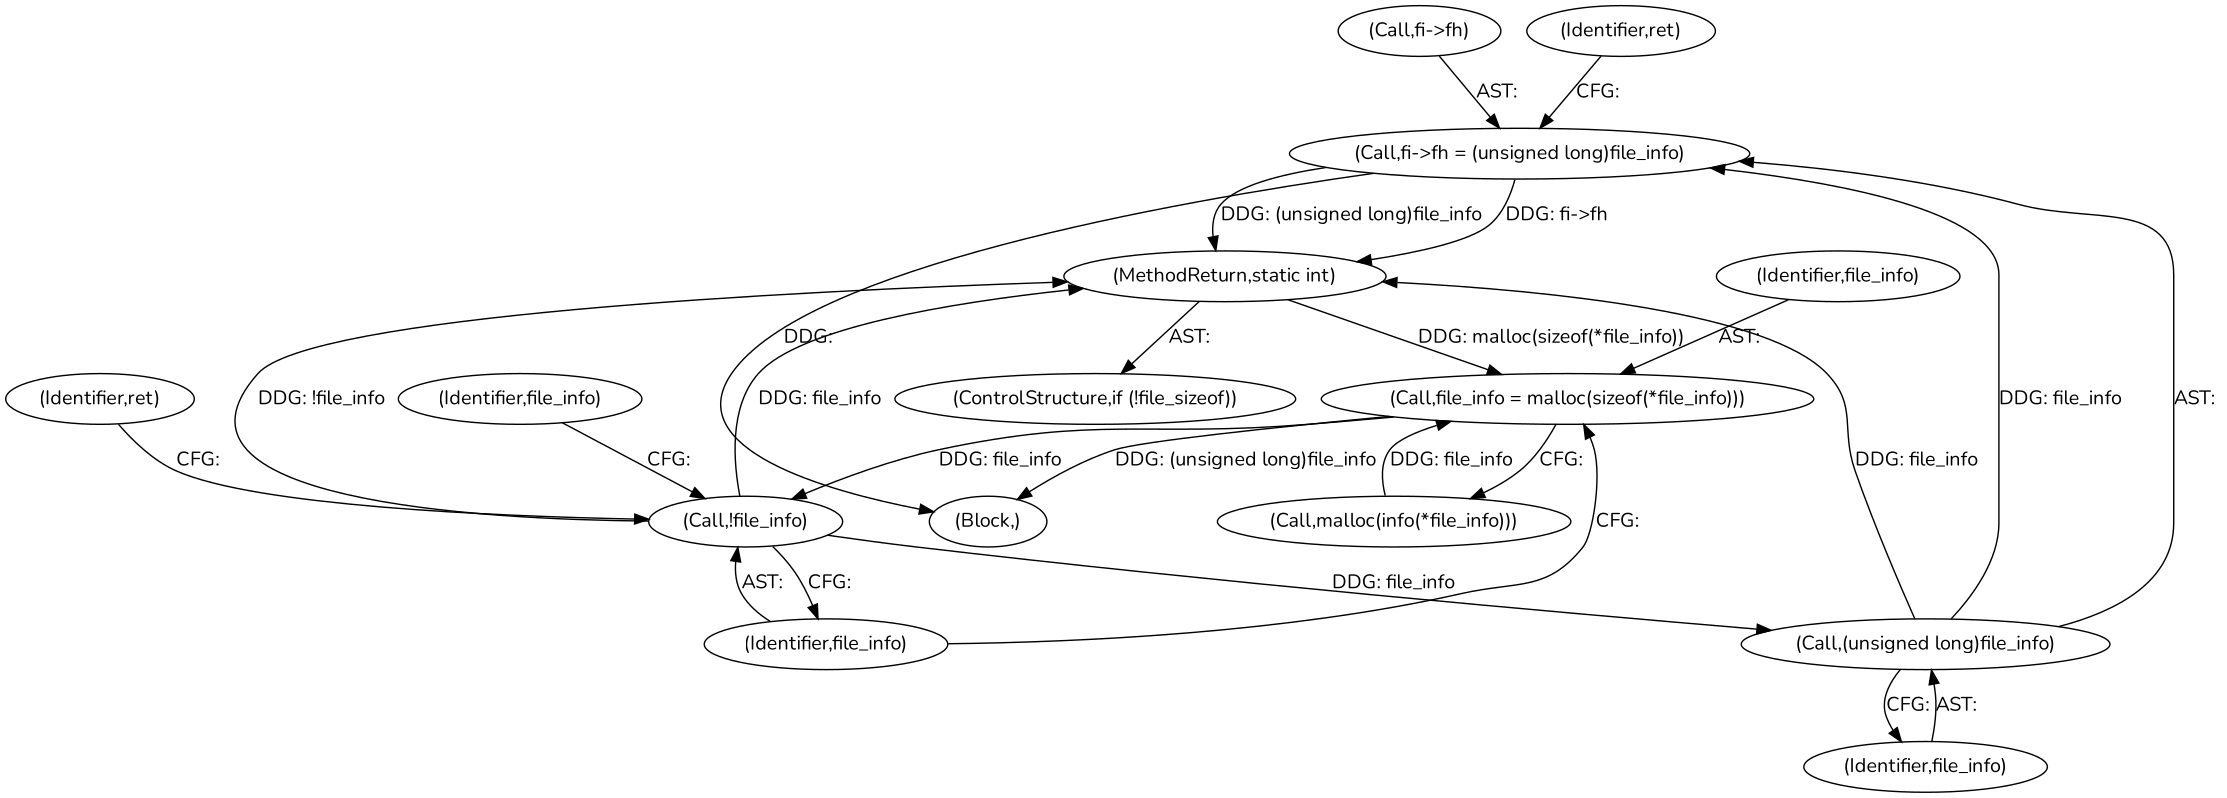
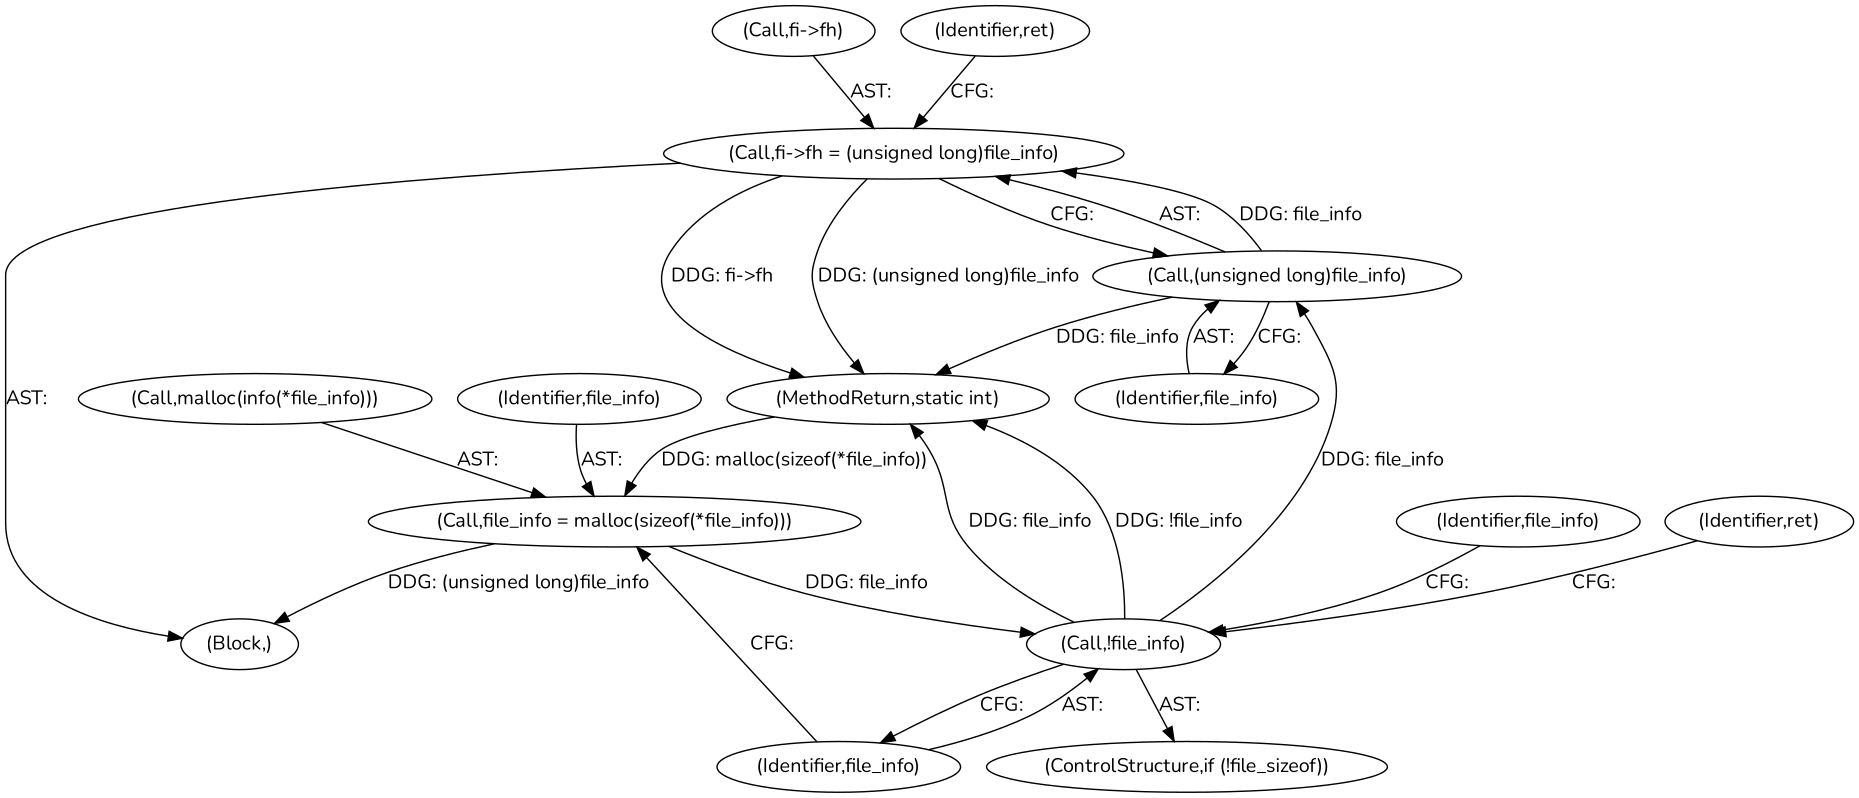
none -> (1044, 223)
(1166, 332) -> (1152, 699)
(811, 338) -> (30, 399)
(1452, 460) -> (481, 460)
(1526, 465) -> none
